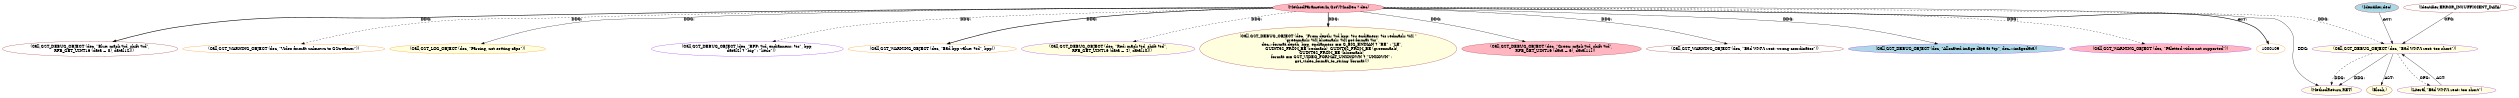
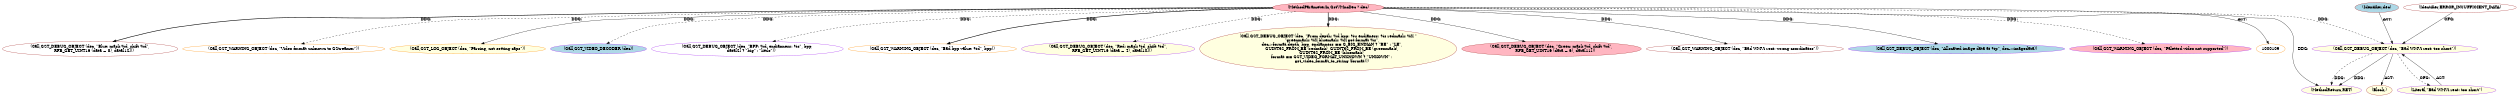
(1963, 16) -> (1963, 16)
none -> (598, 49)
